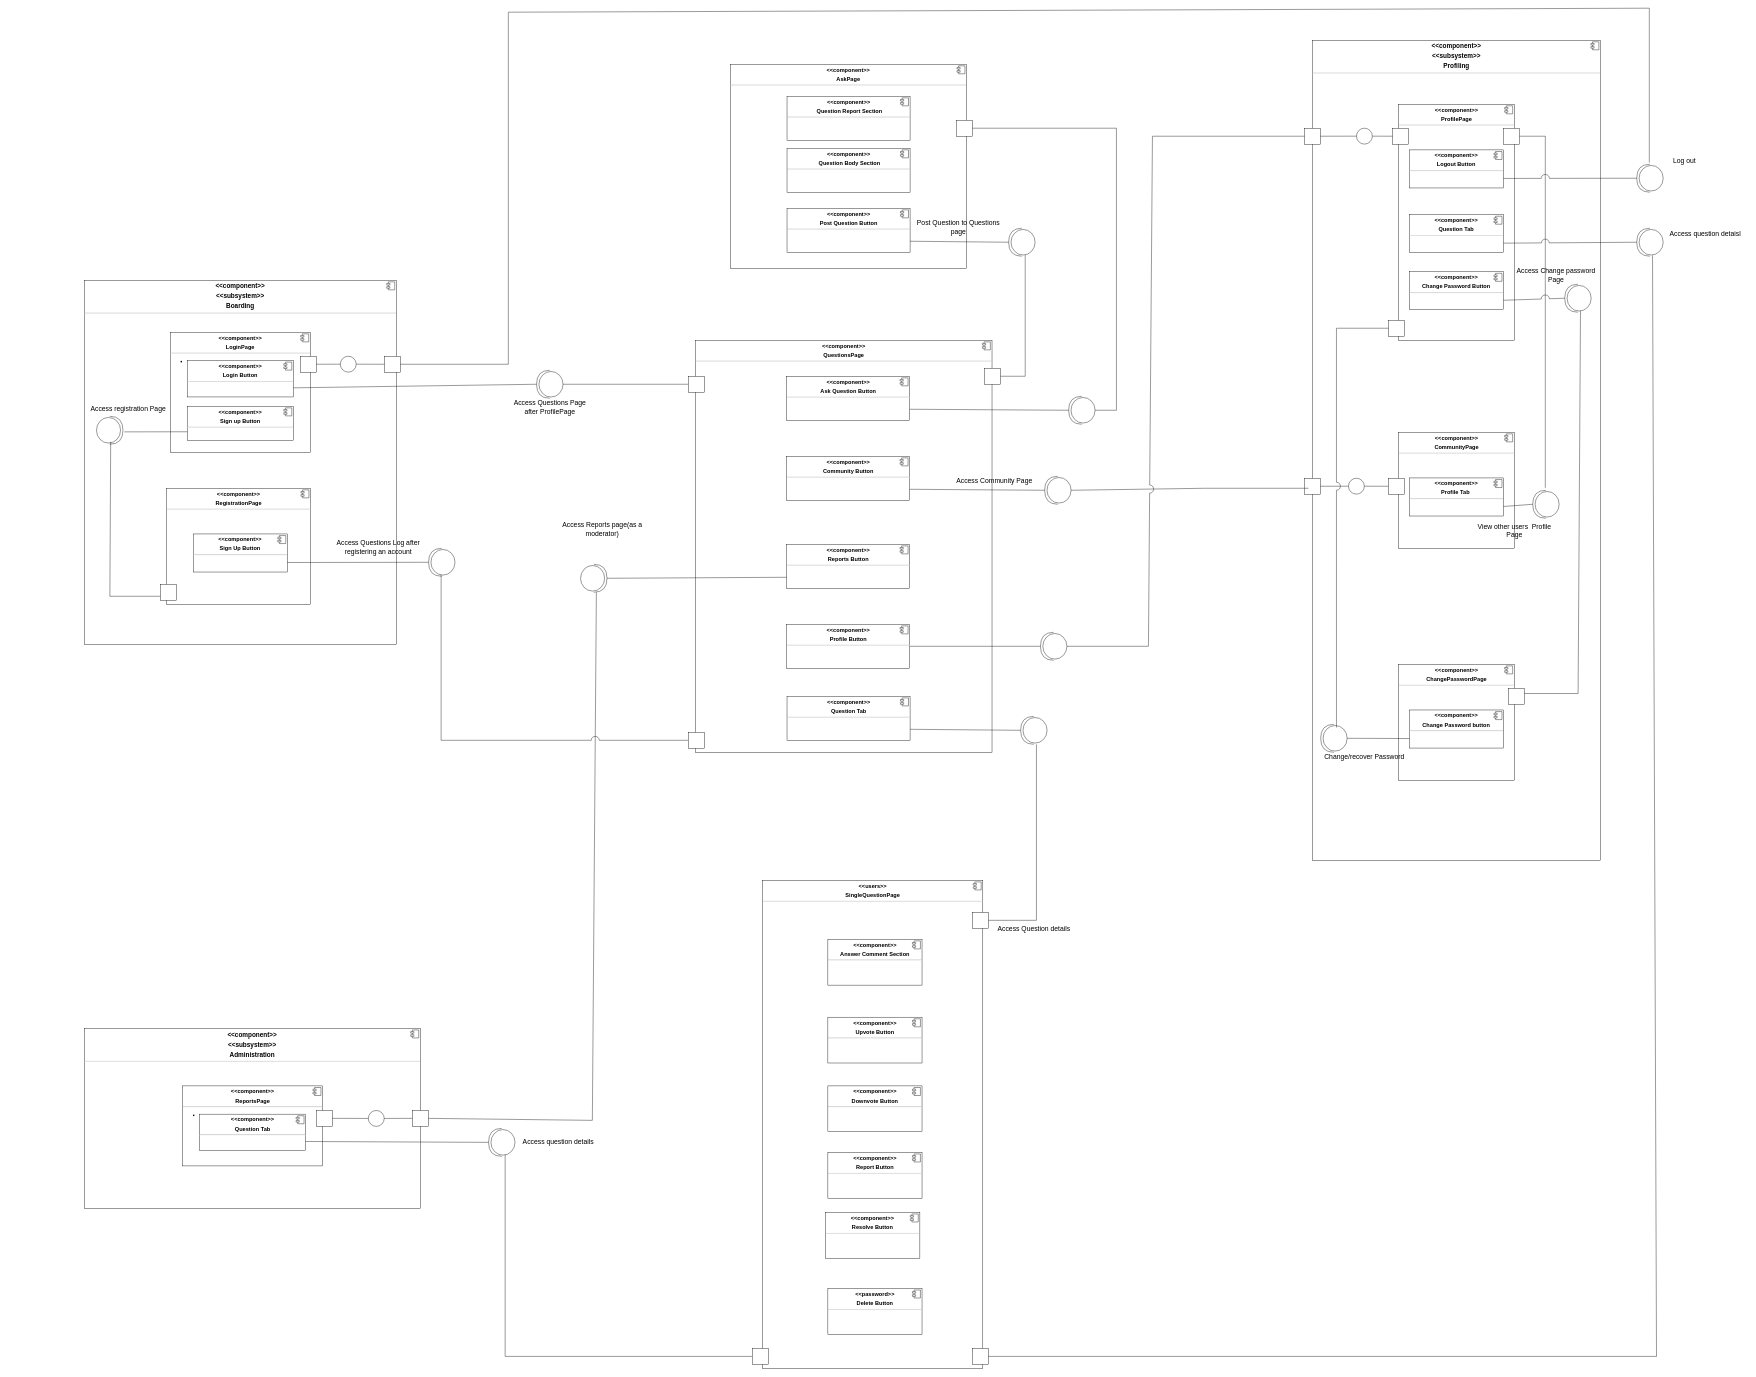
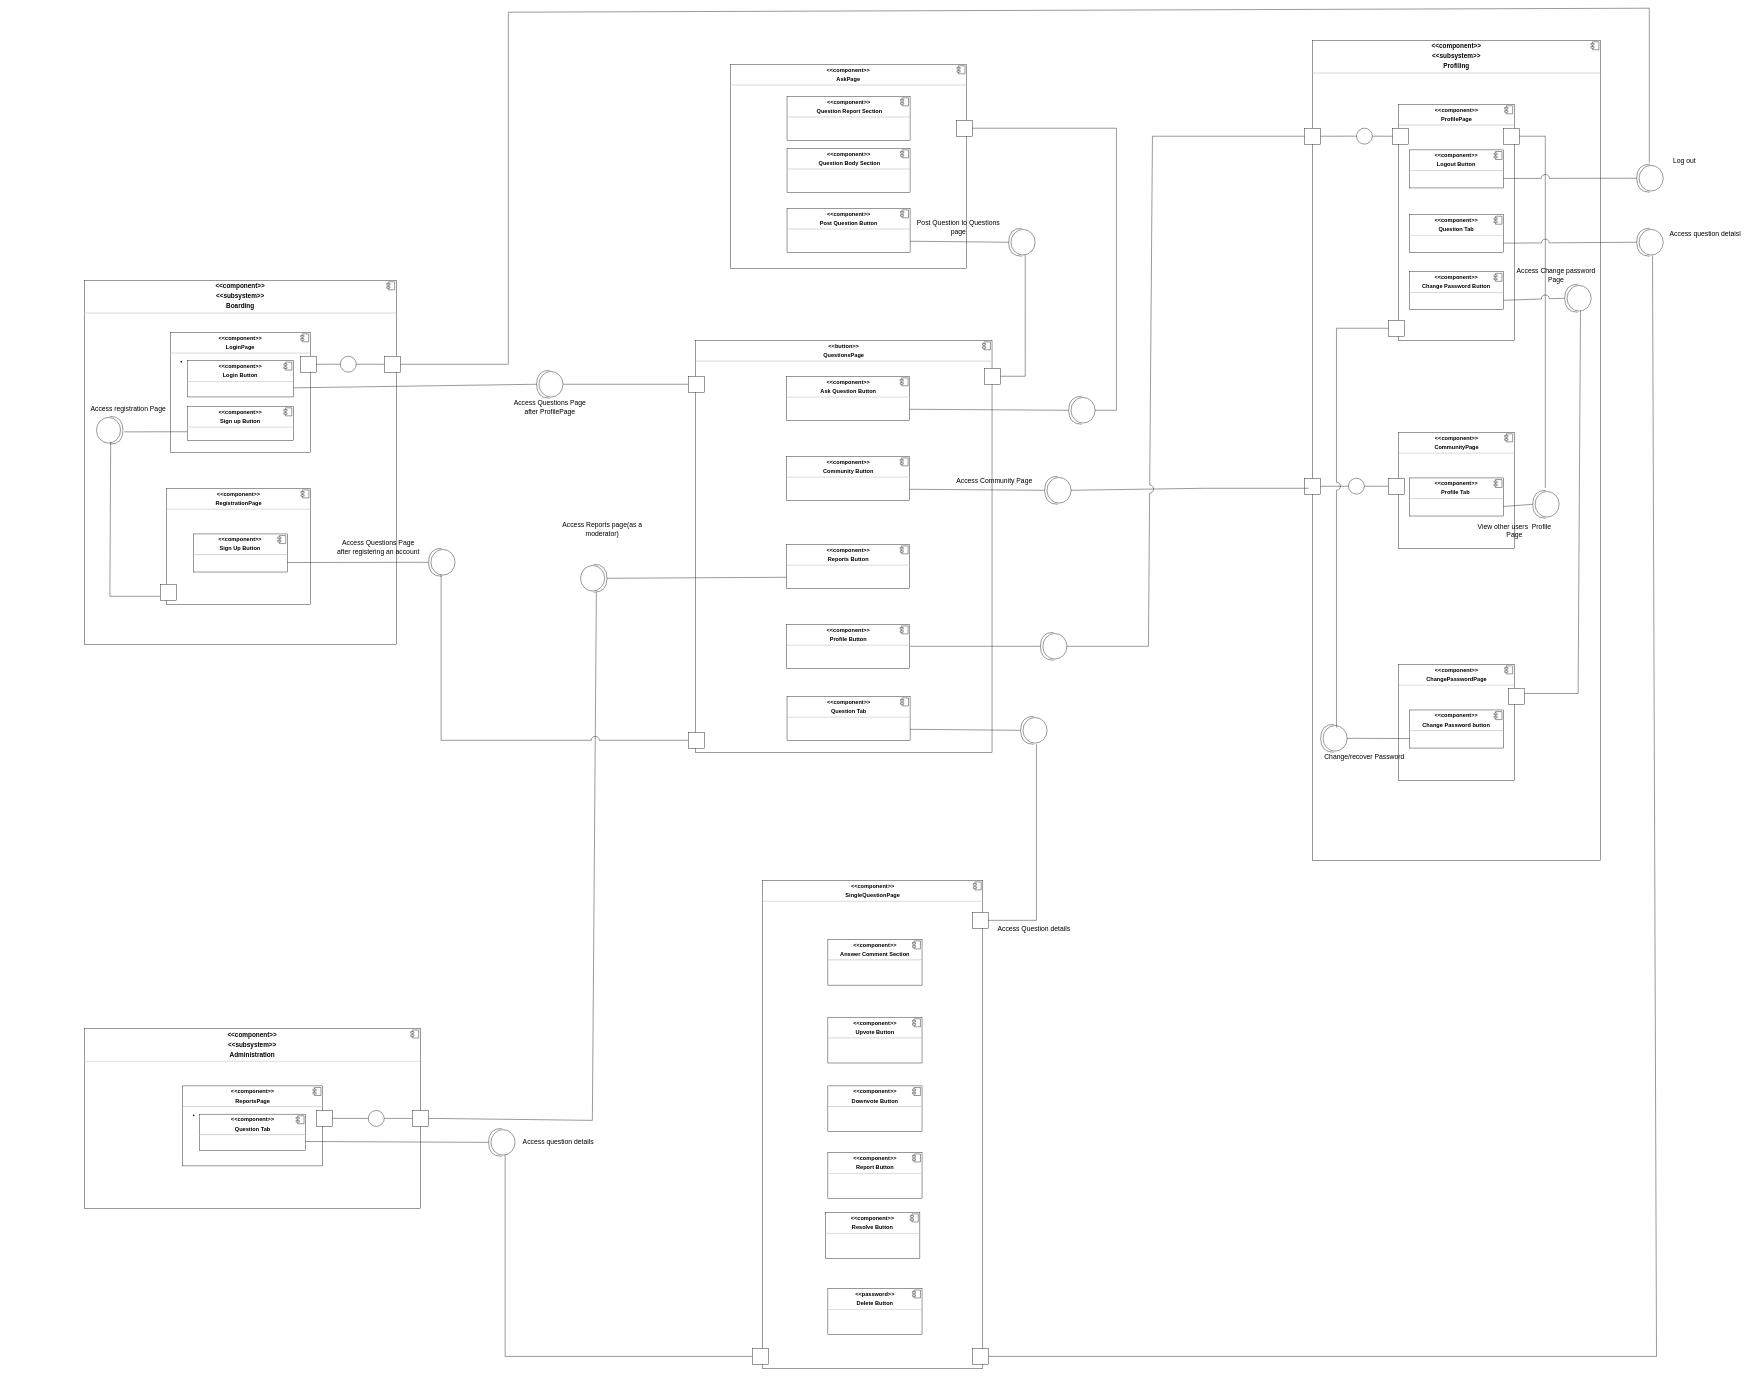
(713, 340) -> (712, 340)
(378, 547) -> (378, 547)
(785, 880) -> (785, 880)
